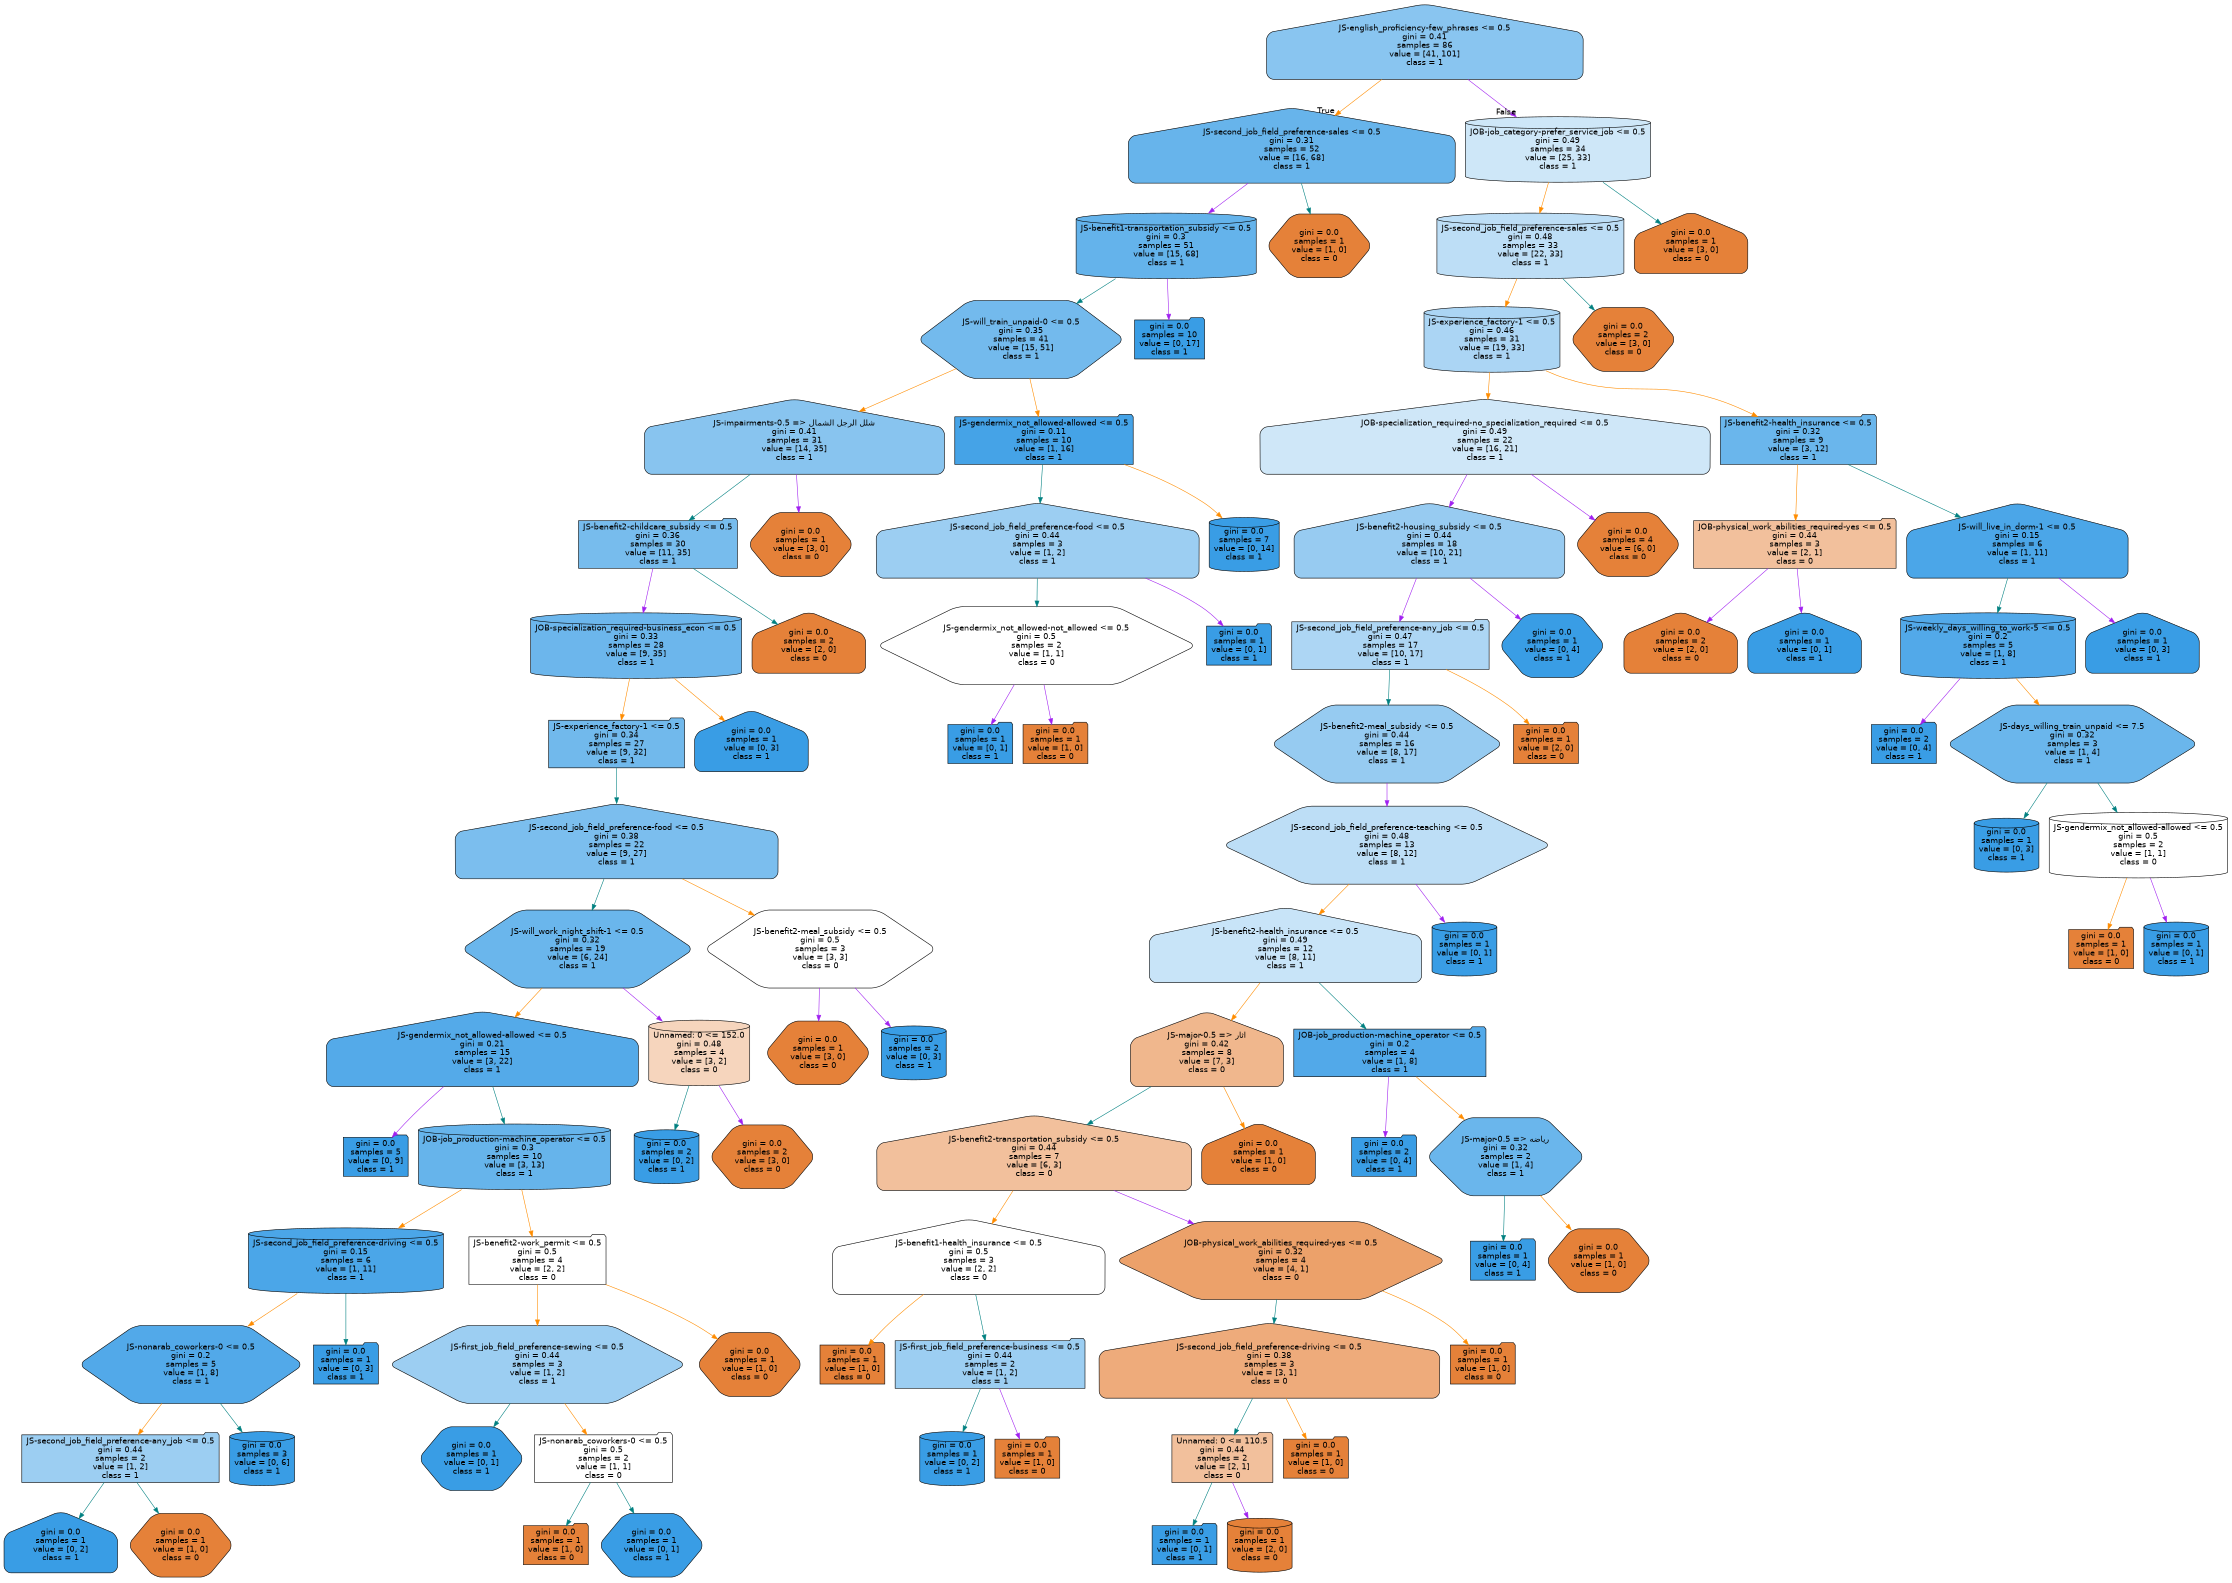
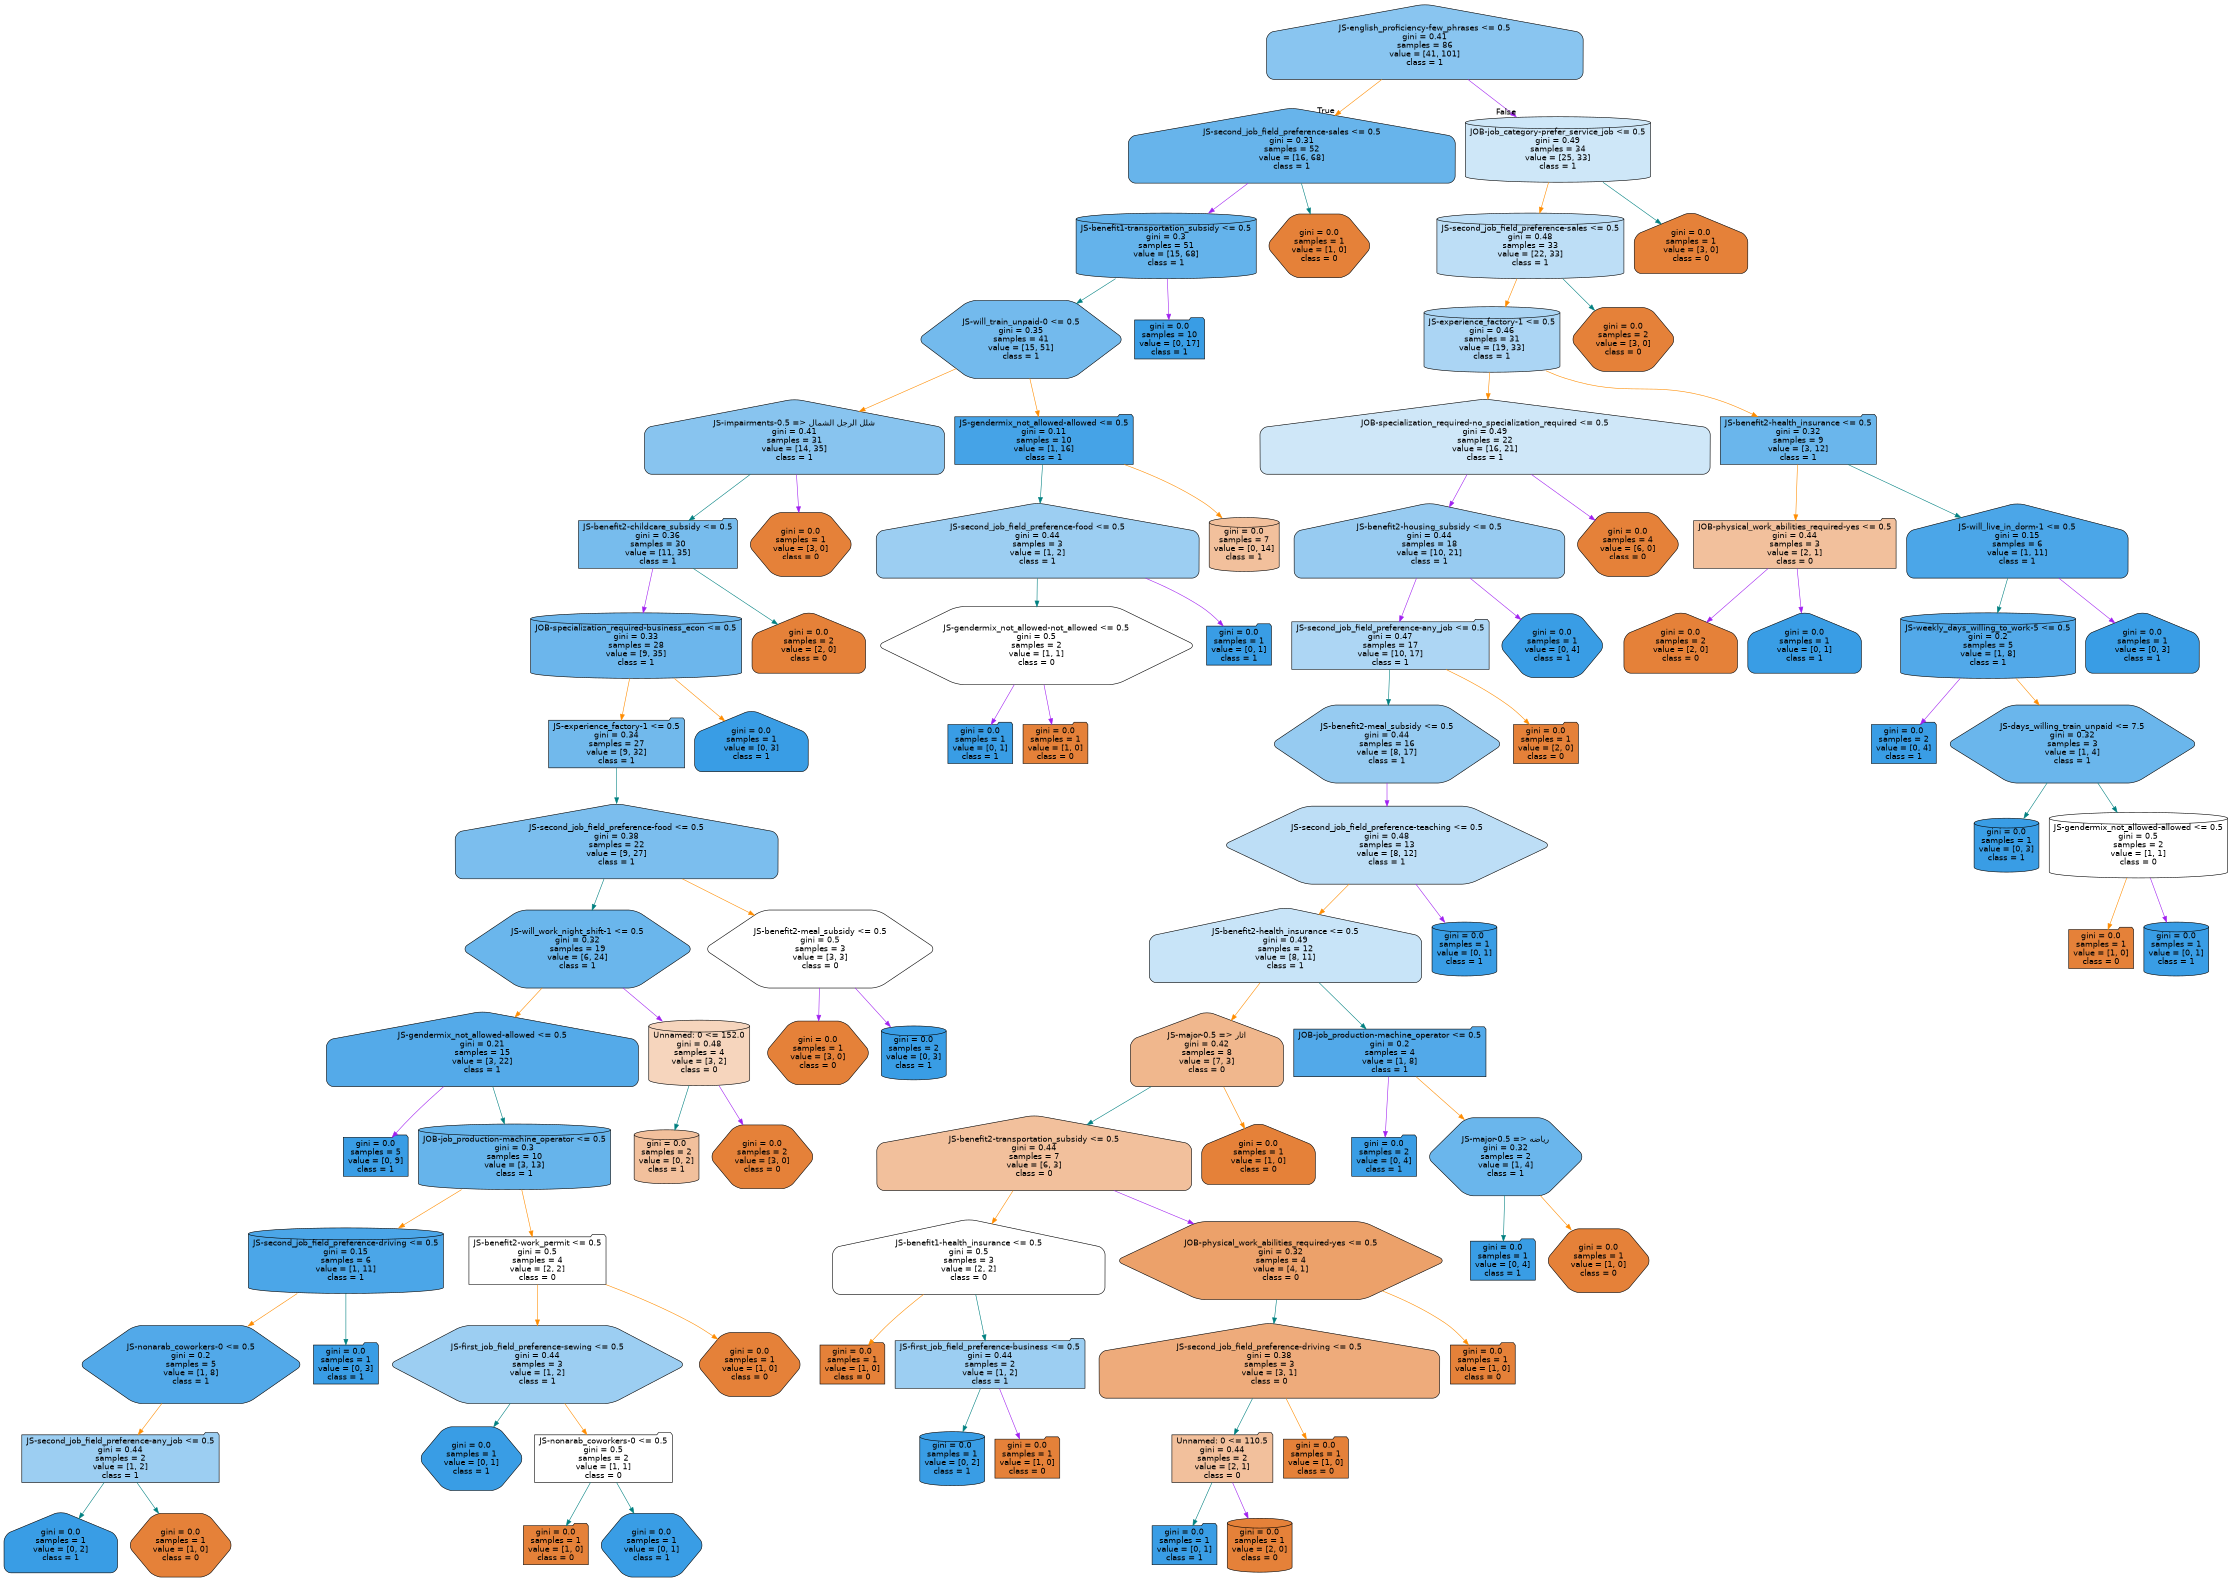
(1244, 544) -> (1244, 544)
(667, 1157) -> (667, 1157)
(262, 1459) -> none
